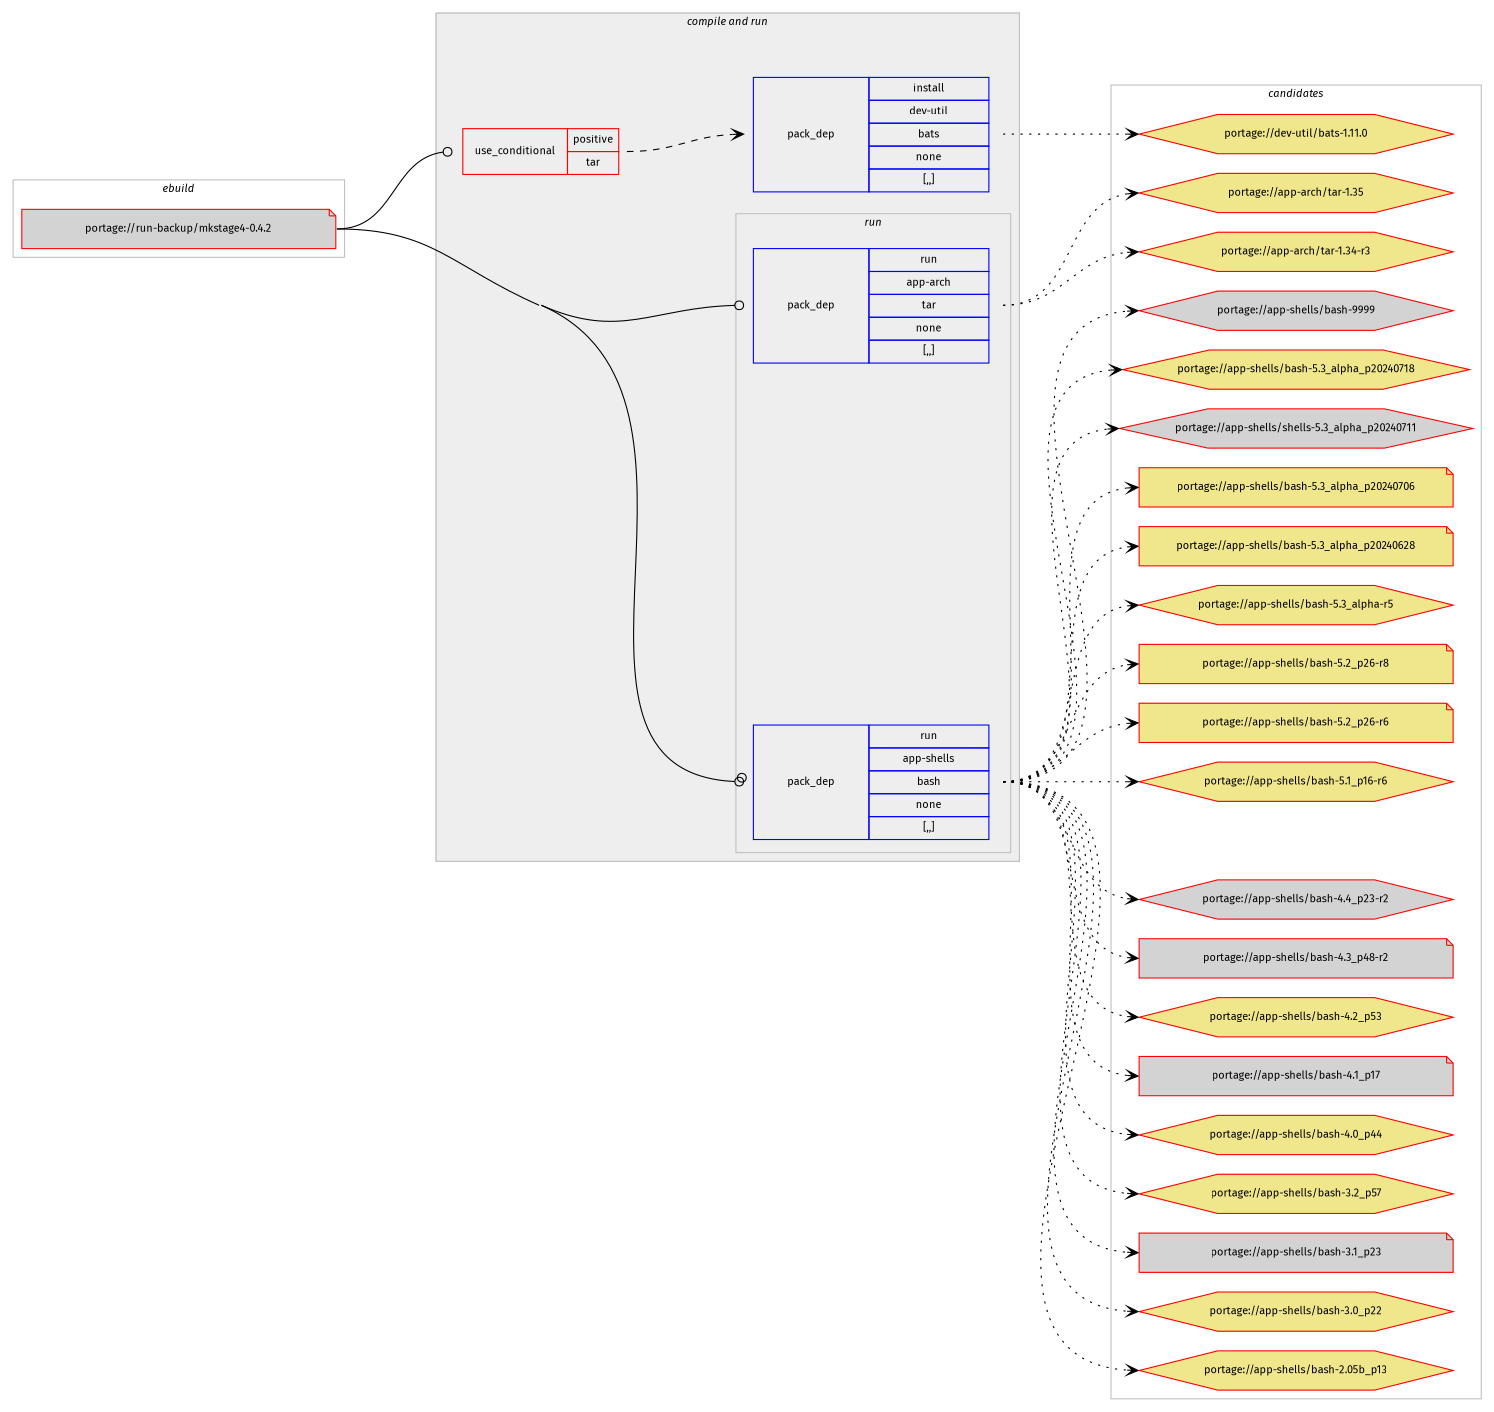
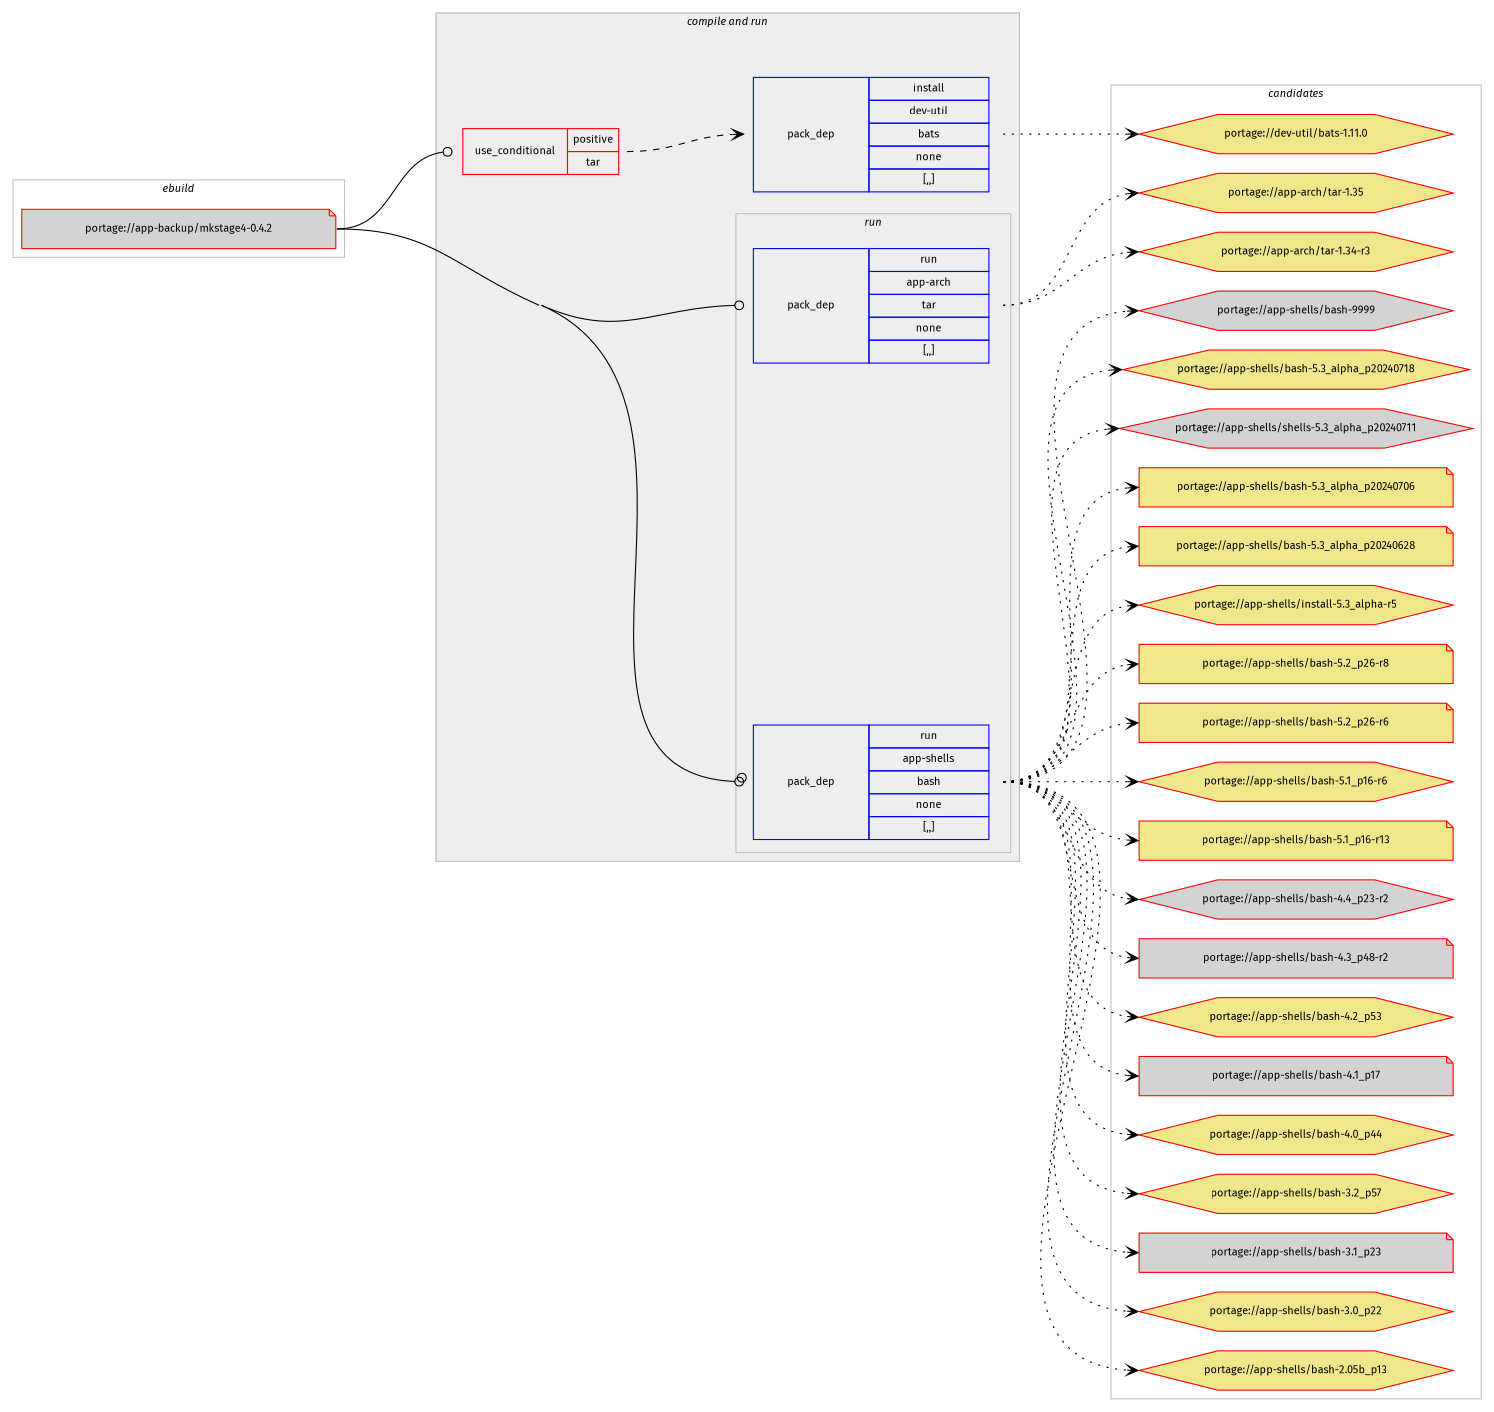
(179, 229) -> (179, 229)
(1296, 605) -> (1296, 605)
none -> (1296, 841)
